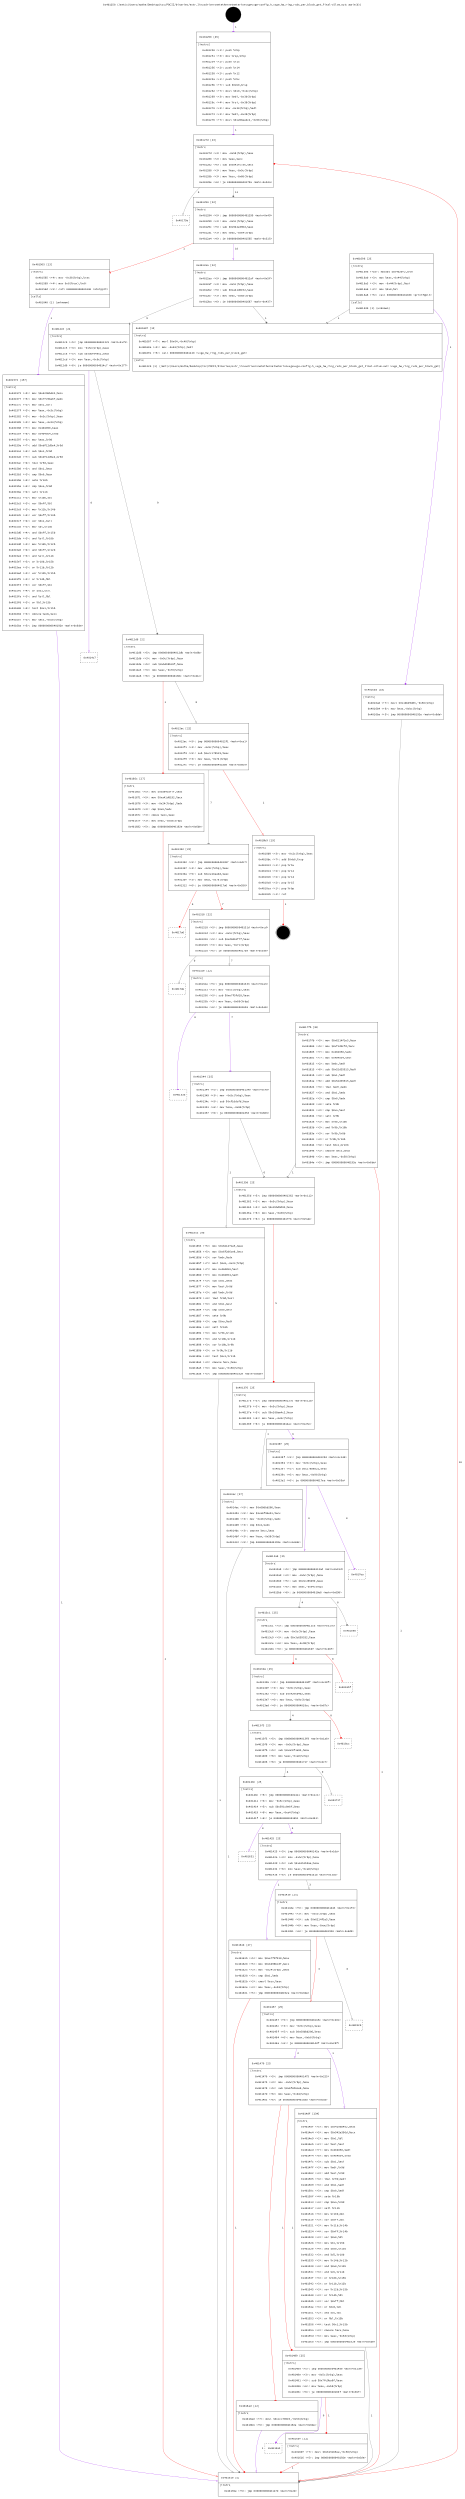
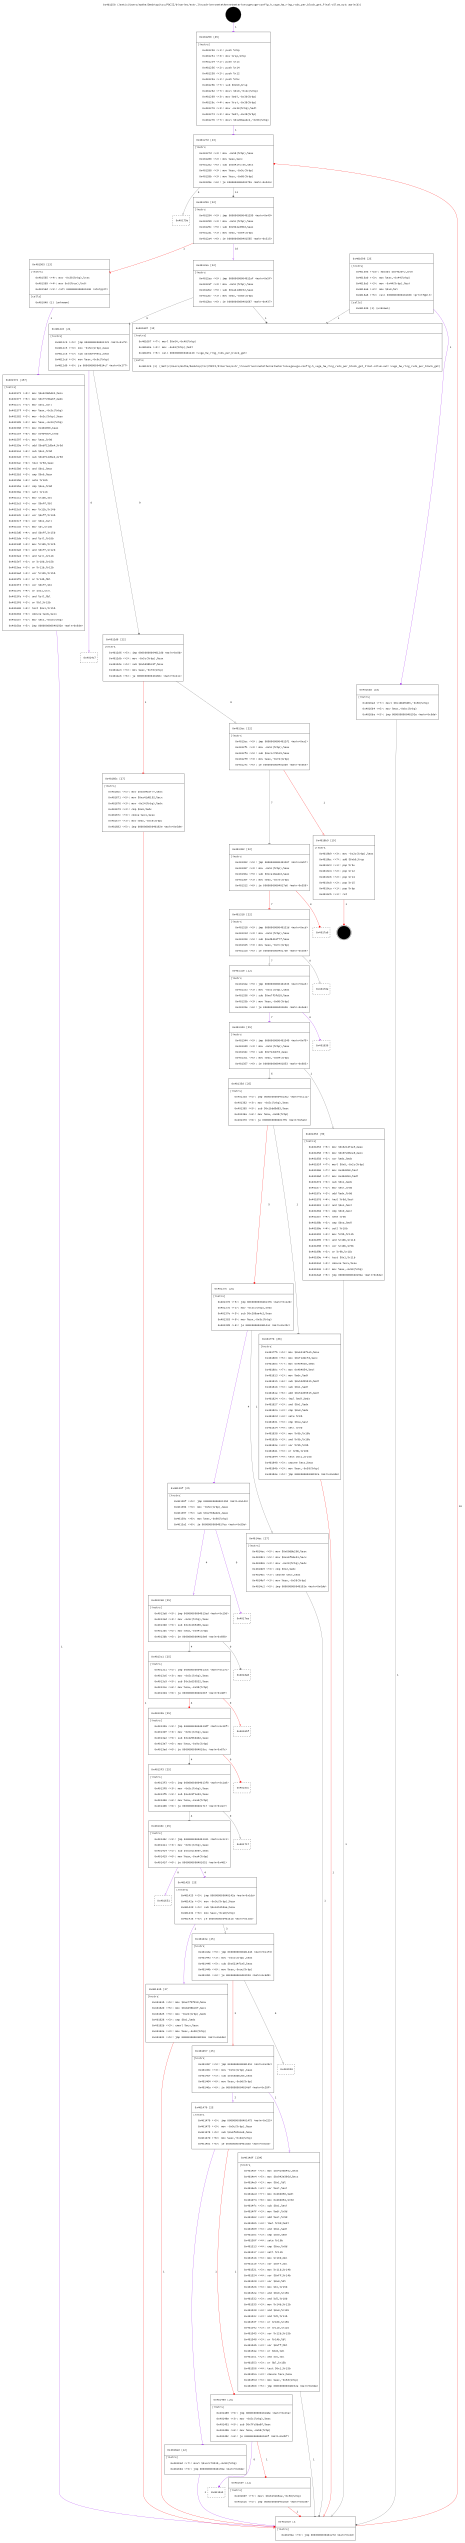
(292, 1170) -> (289, 1229)
(269, 2252) -> (192, 2296)
